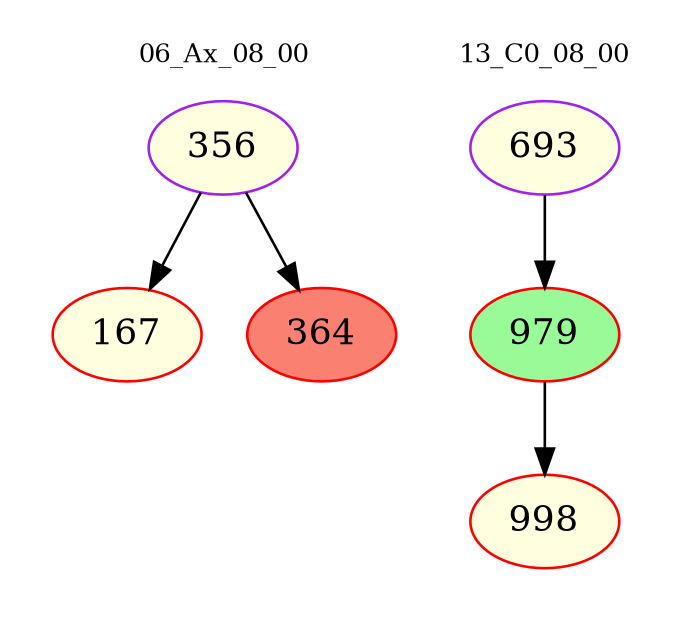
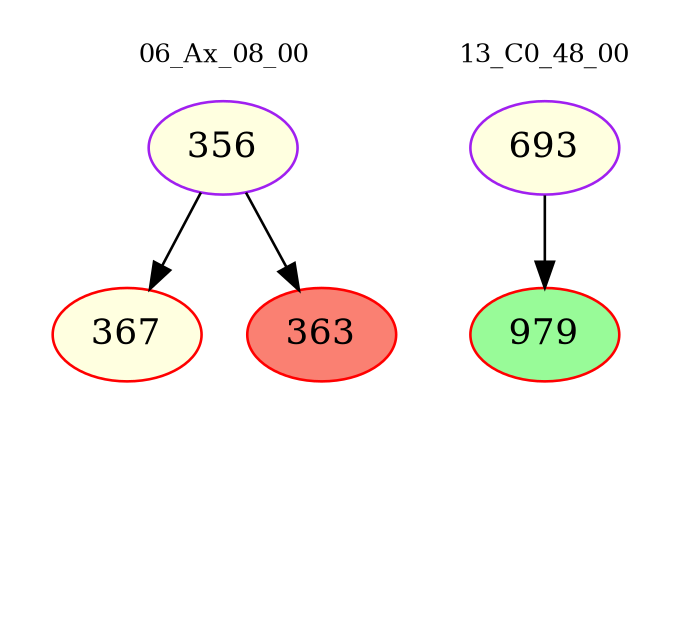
(545, 56) -> (545, 56)
(127, 335) -> (127, 335)
(322, 335) -> (322, 335)
(545, 521) -> none
